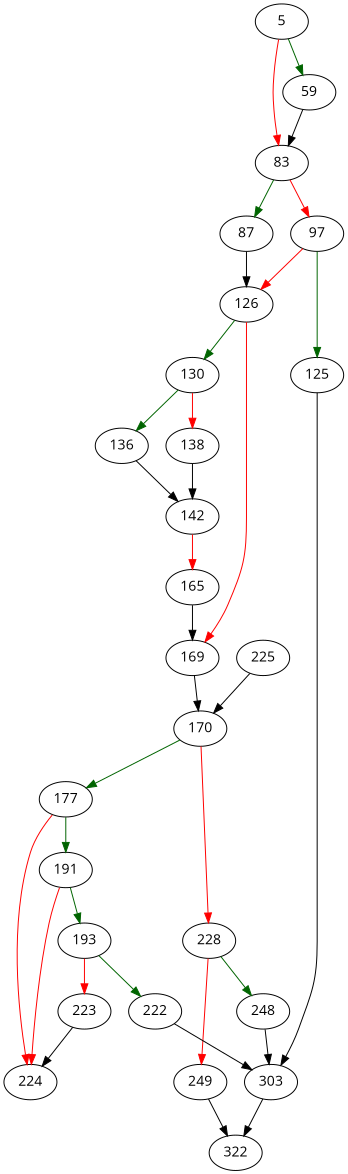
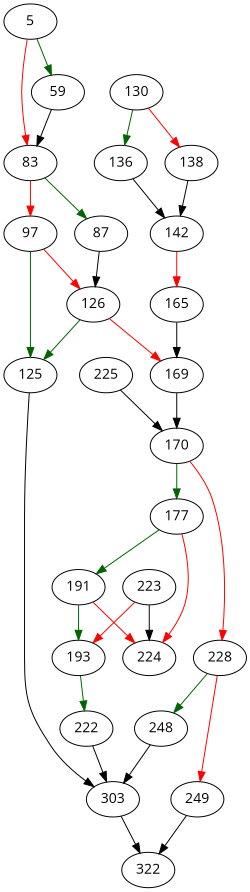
(223, 336) -> (65, 336)
(84, 971) -> (118, 618)
